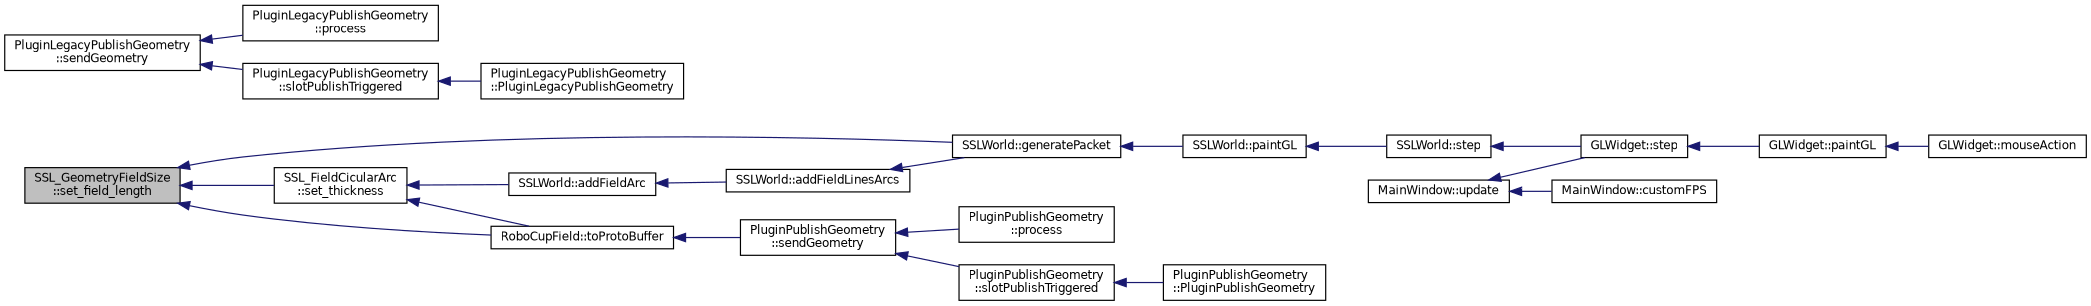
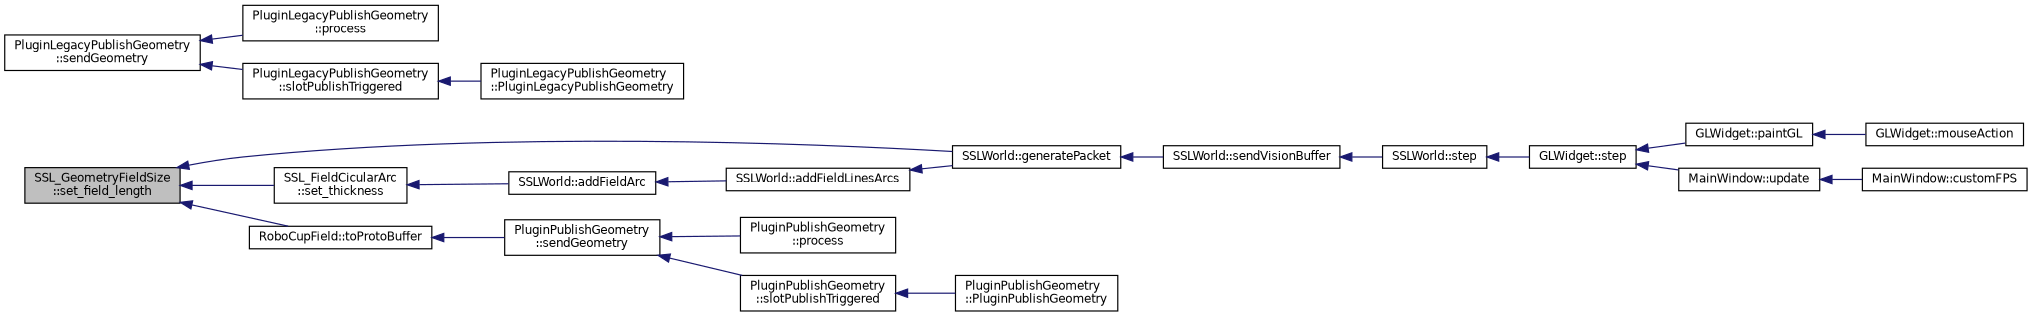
(1245, 146) -> (1252, 157)
(1543, 167) -> (1663, 168)
(474, 214) -> none
